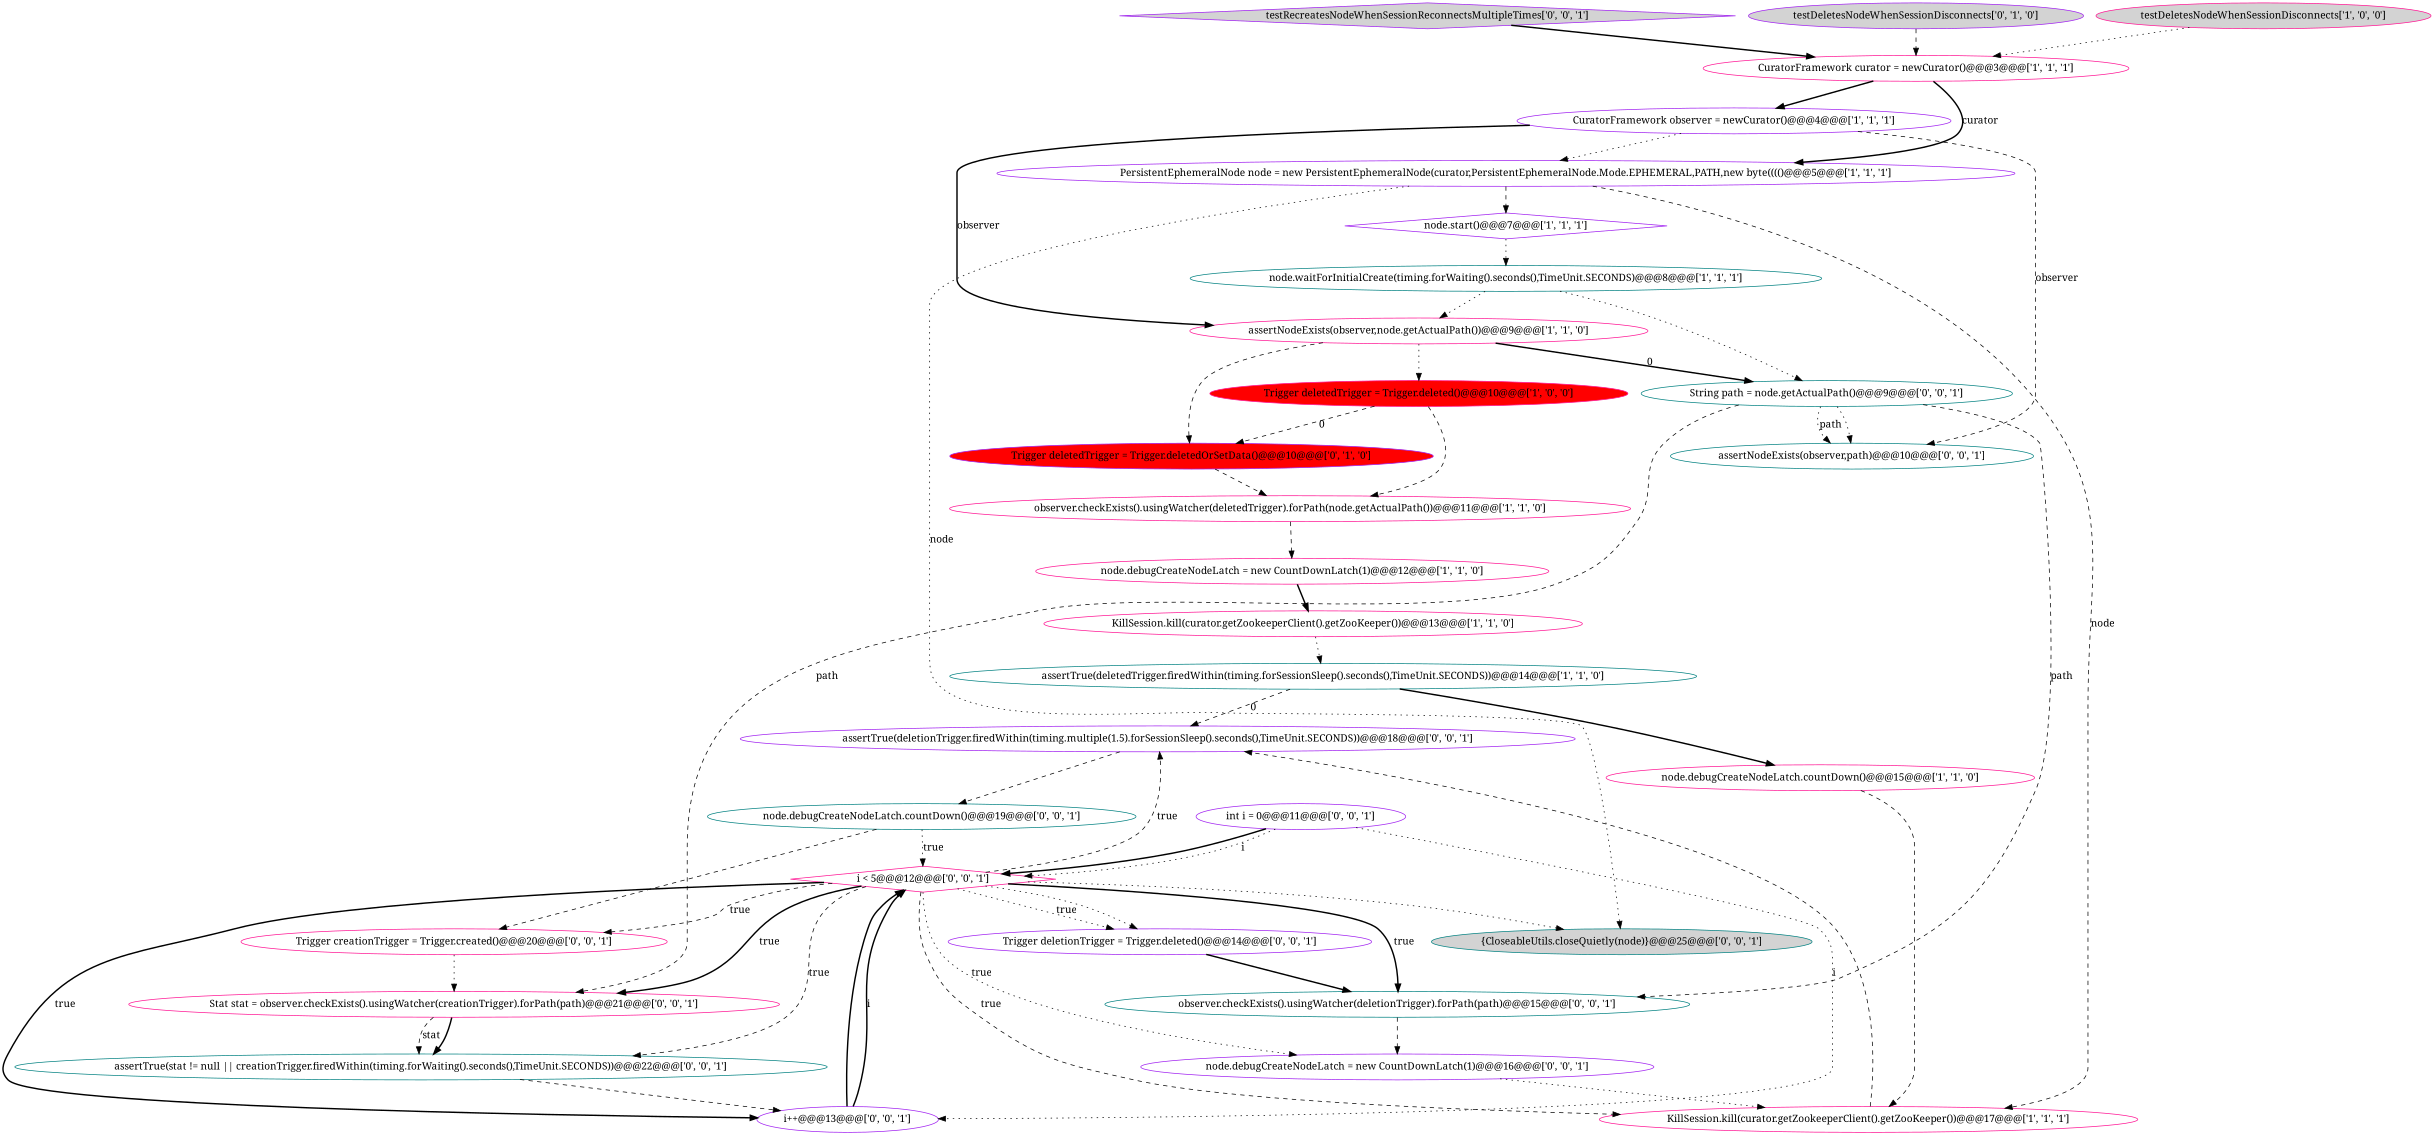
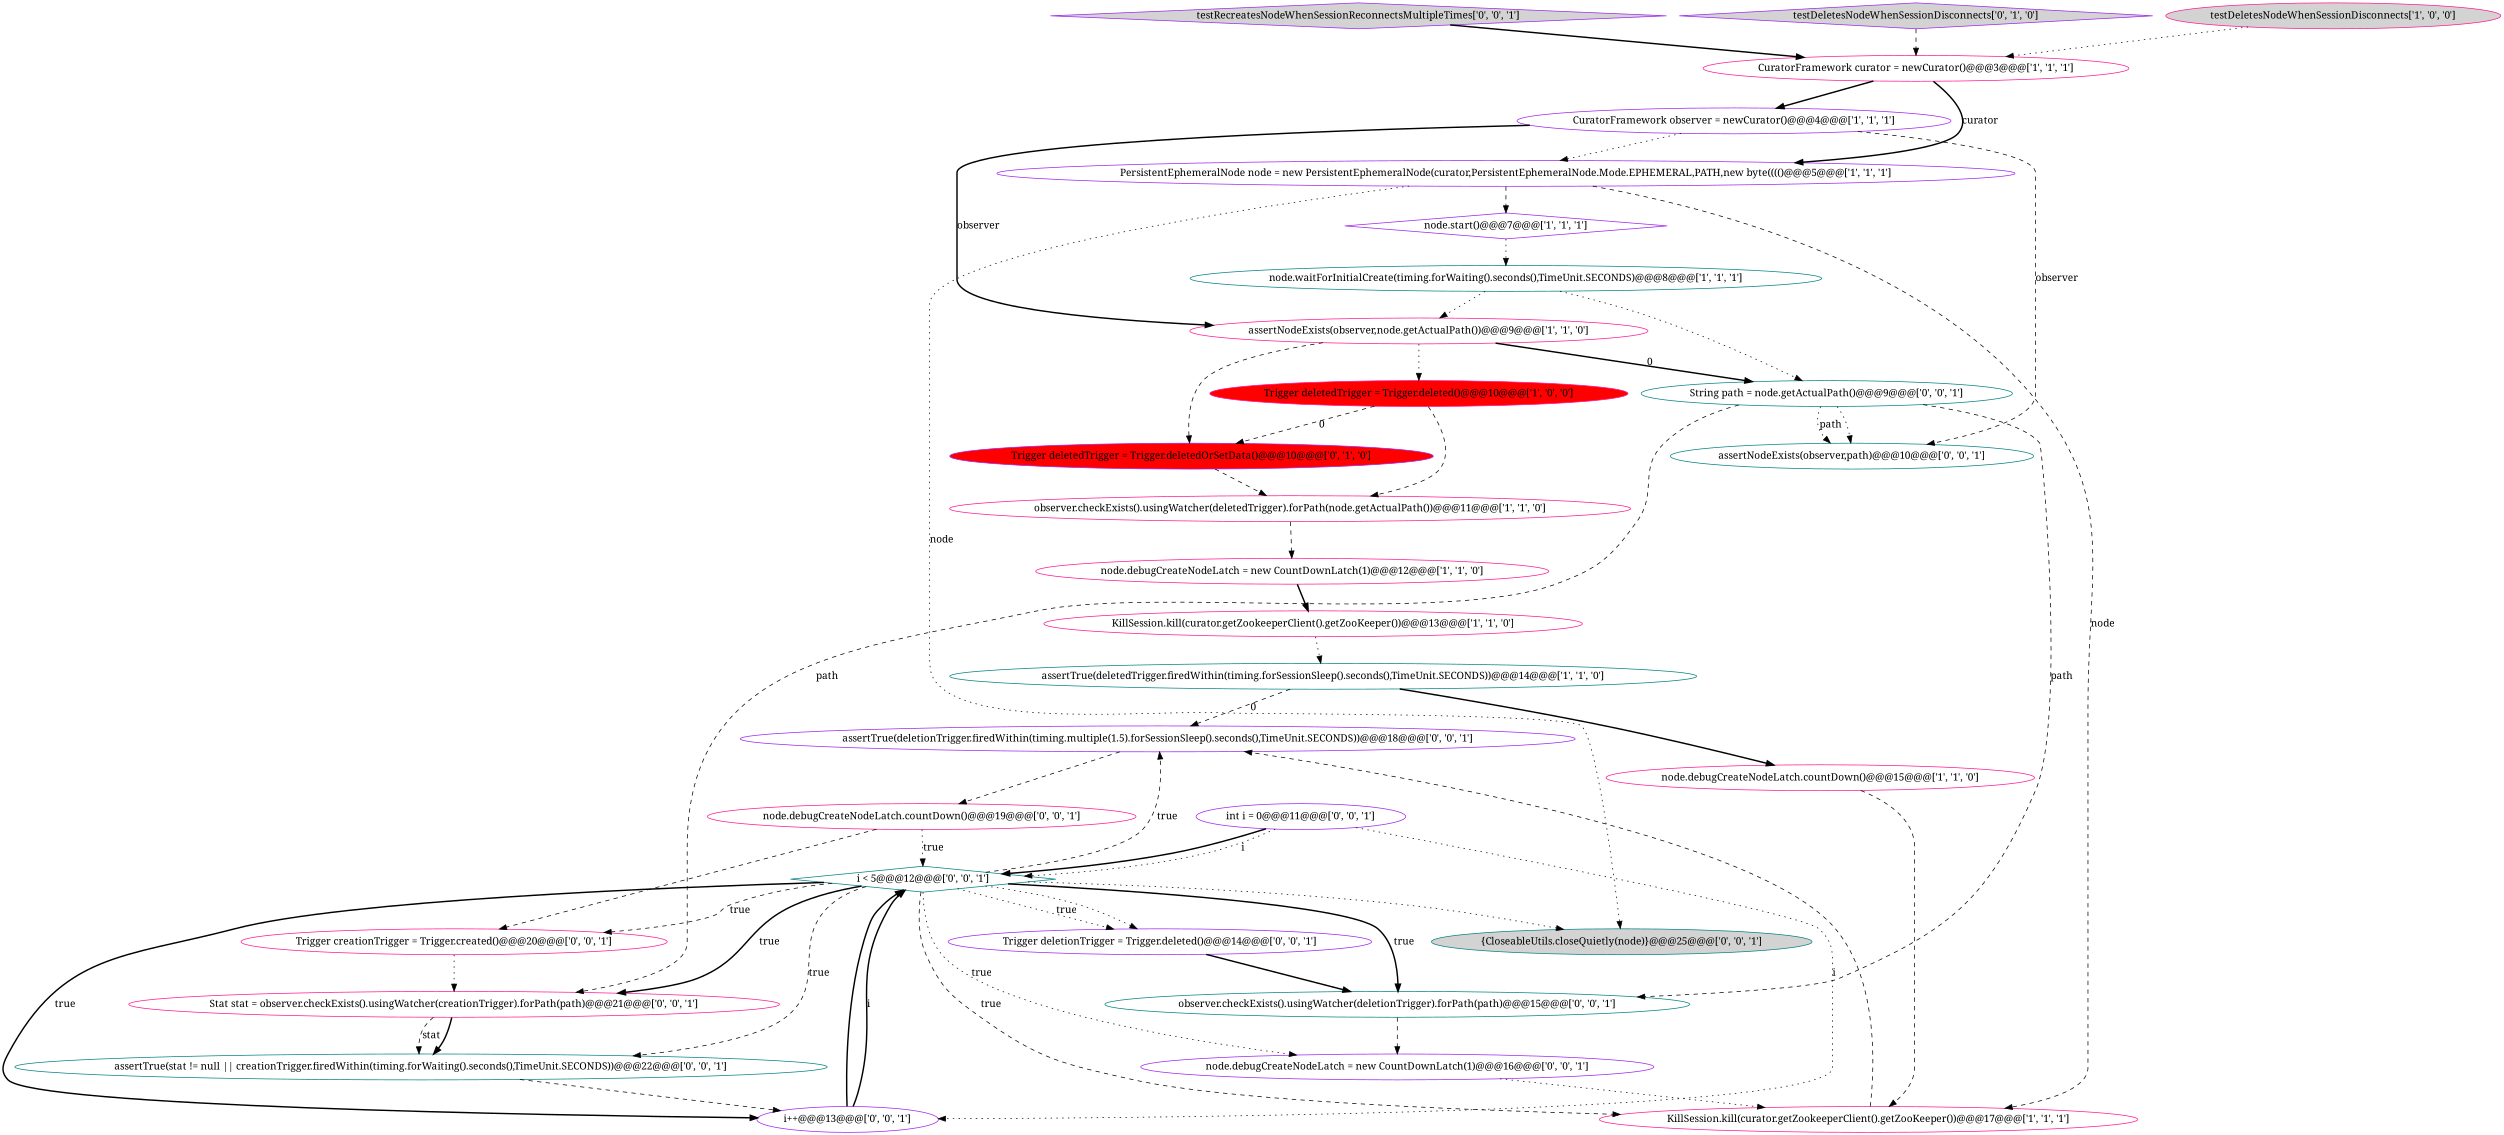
(1916, 16) -> (1916, 16)
(922, 817) -> (922, 817)
(923, 879) -> (923, 879)
